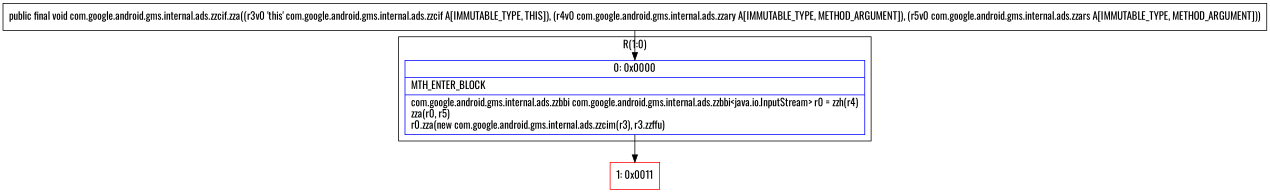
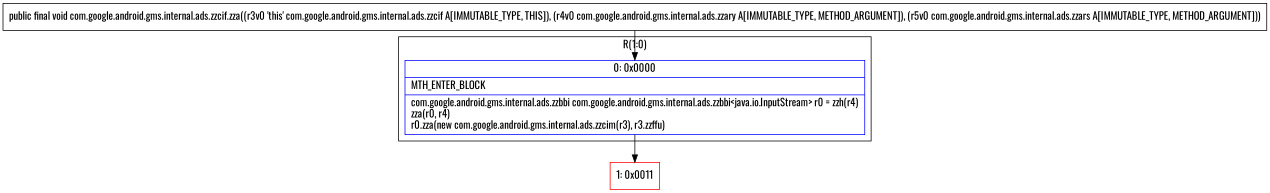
(430, 114) -> (430, 114)
